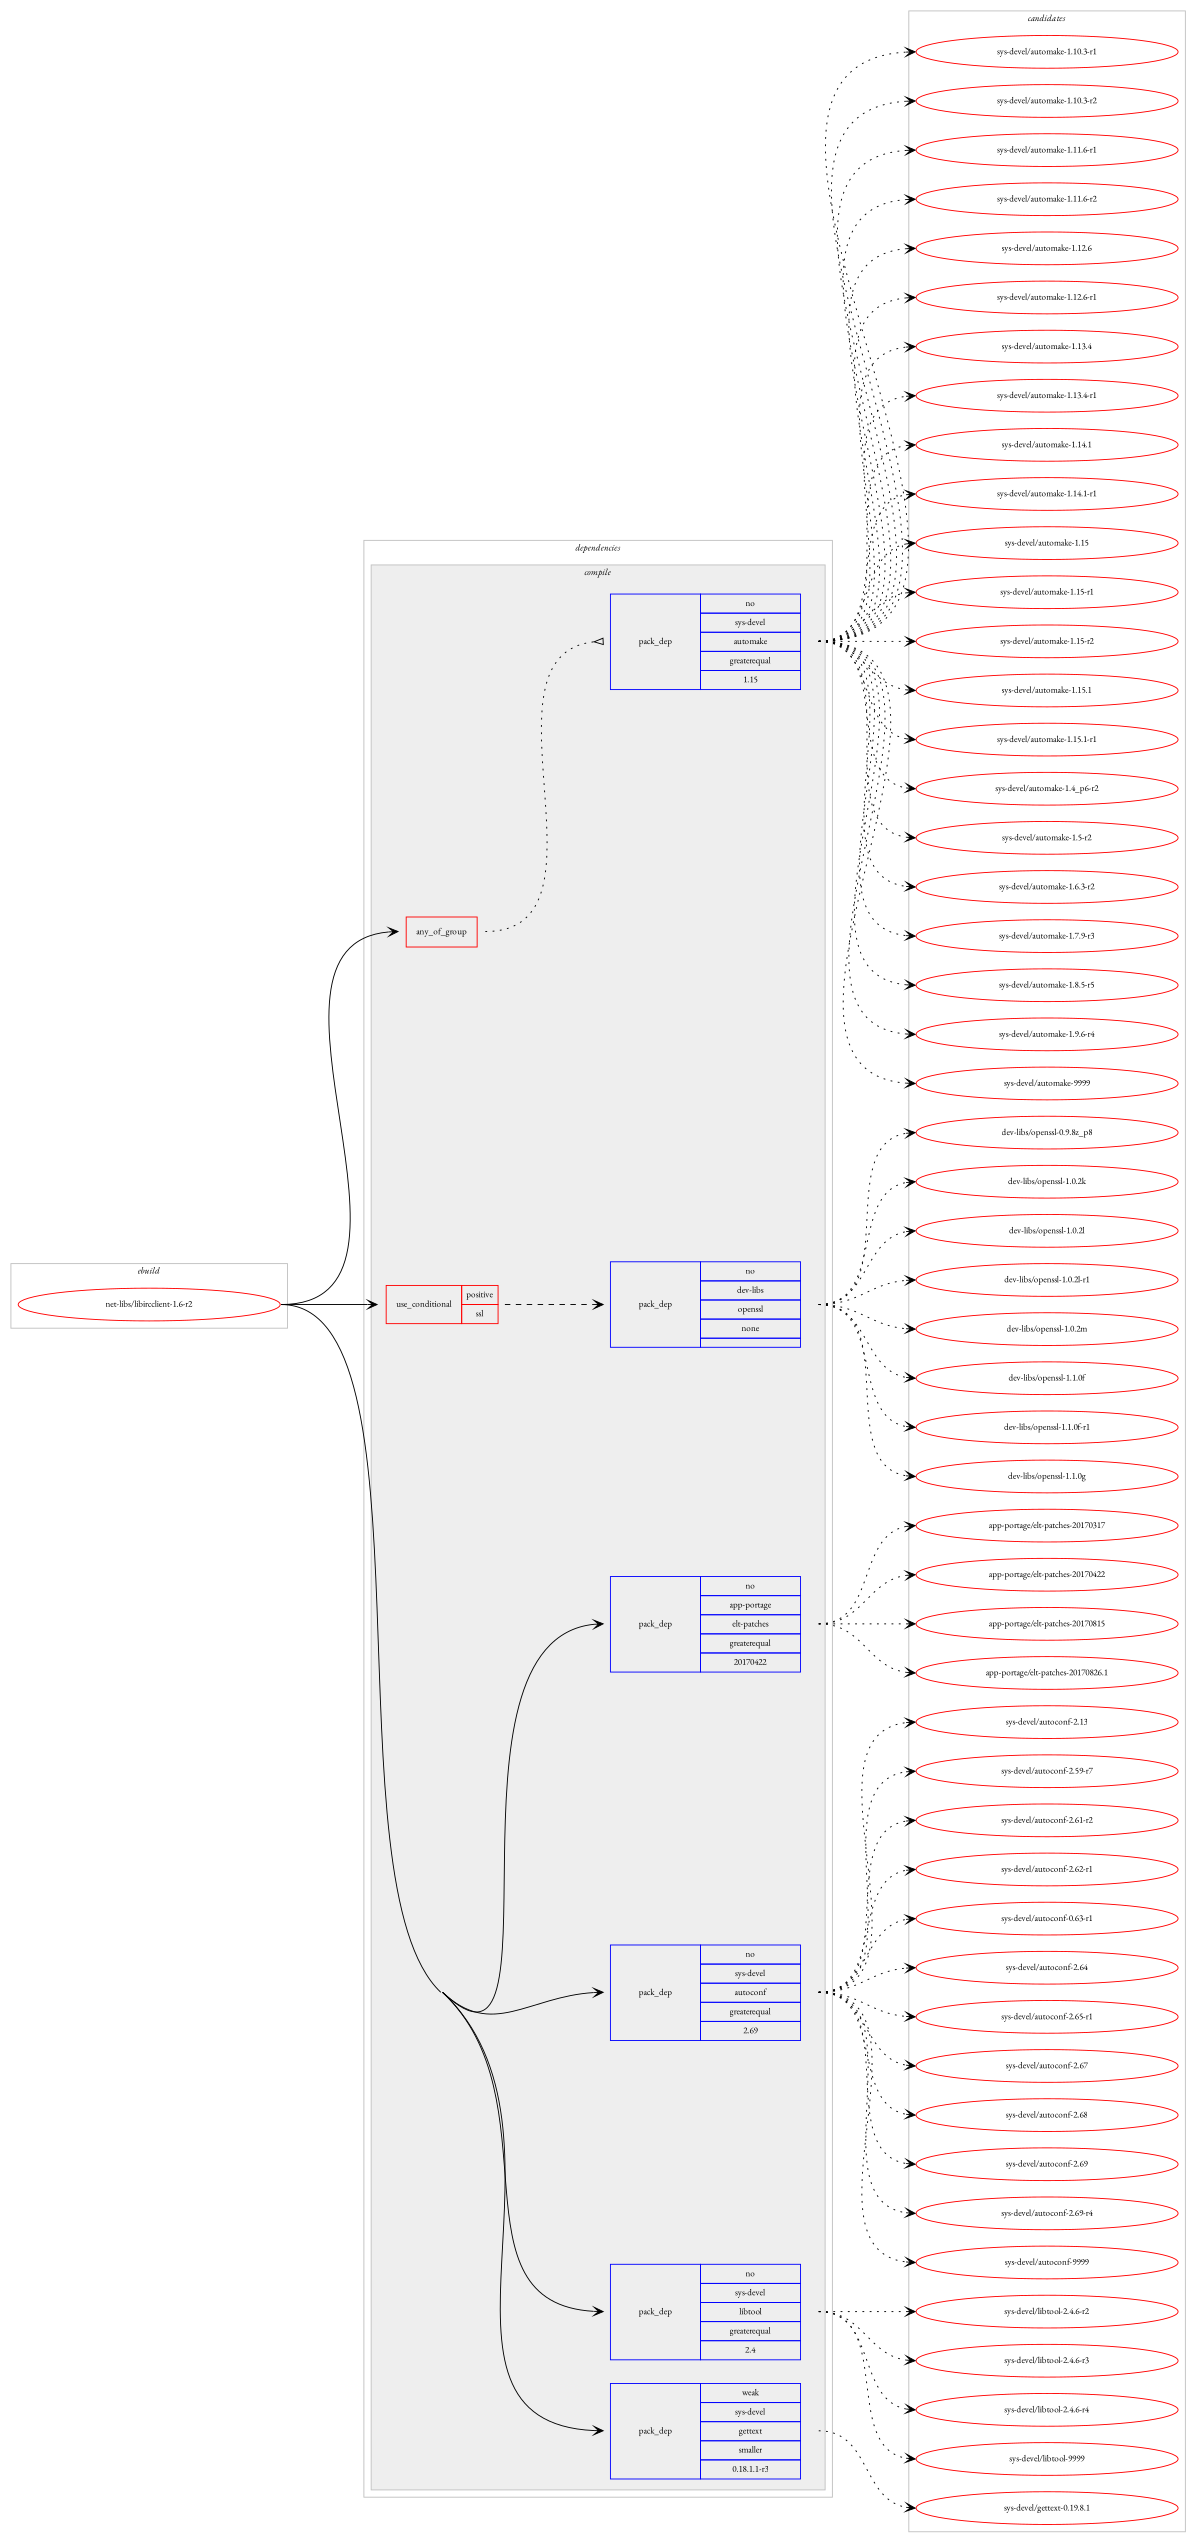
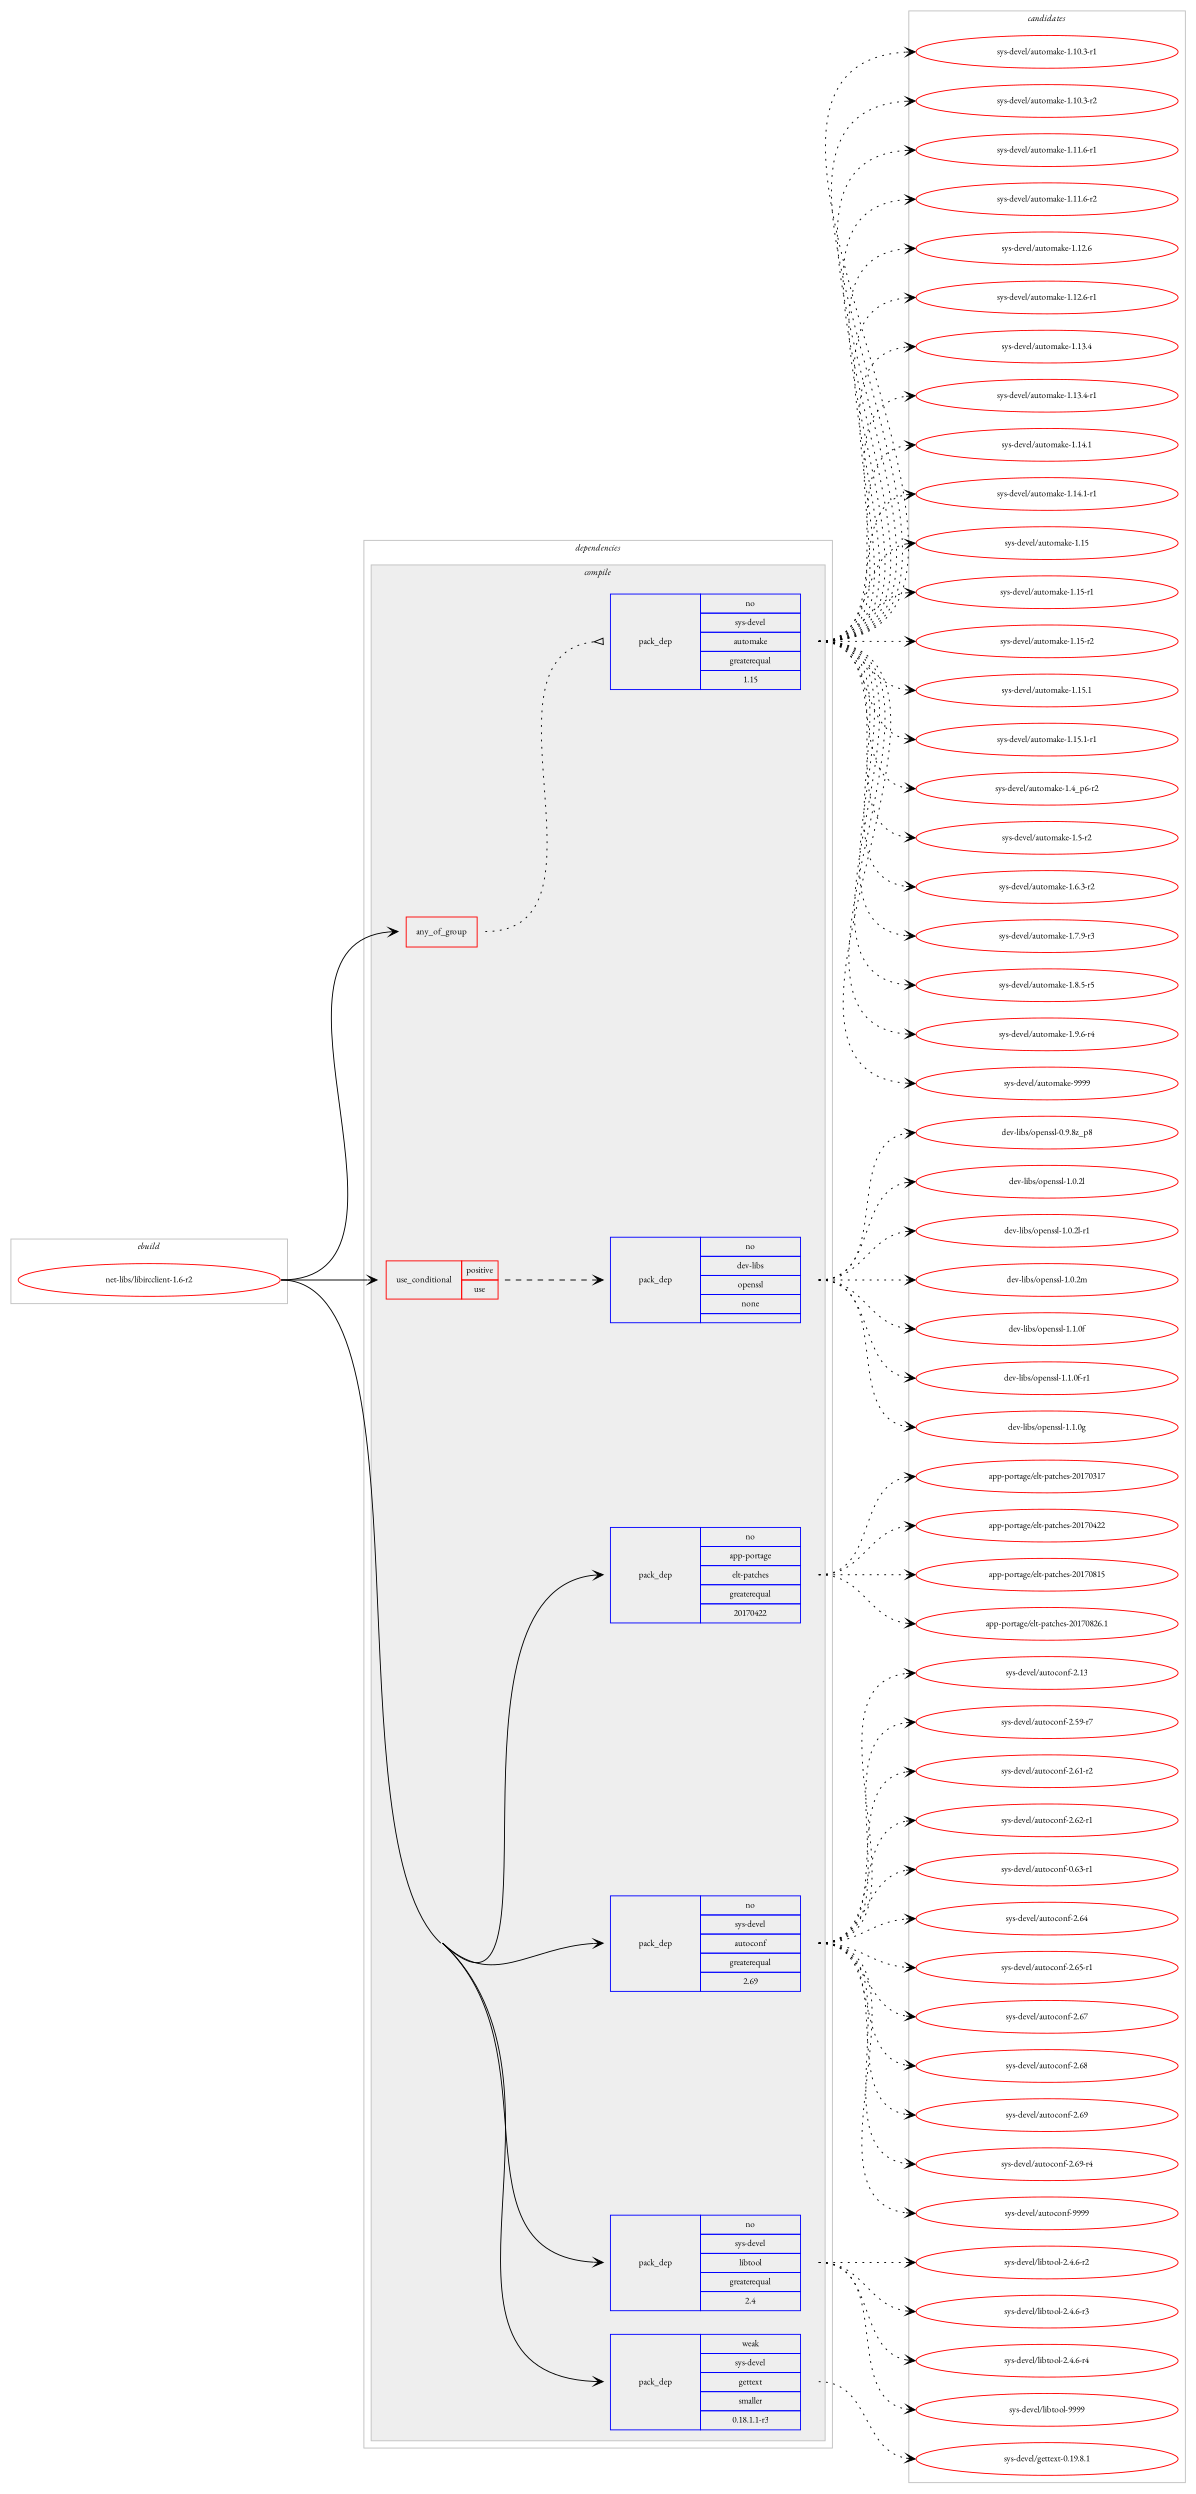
(1047, 1182) -> none
(480, 1314) -> (480, 1289)
